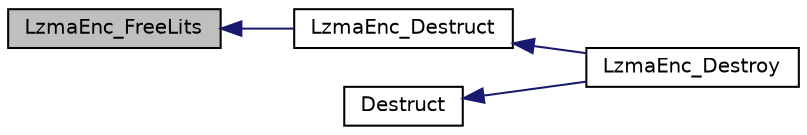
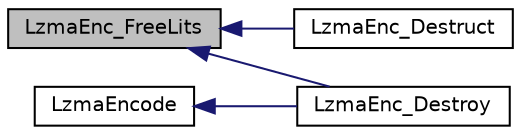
(560, 50) -> (269, 70)
(404, 106) -> (114, 106)
